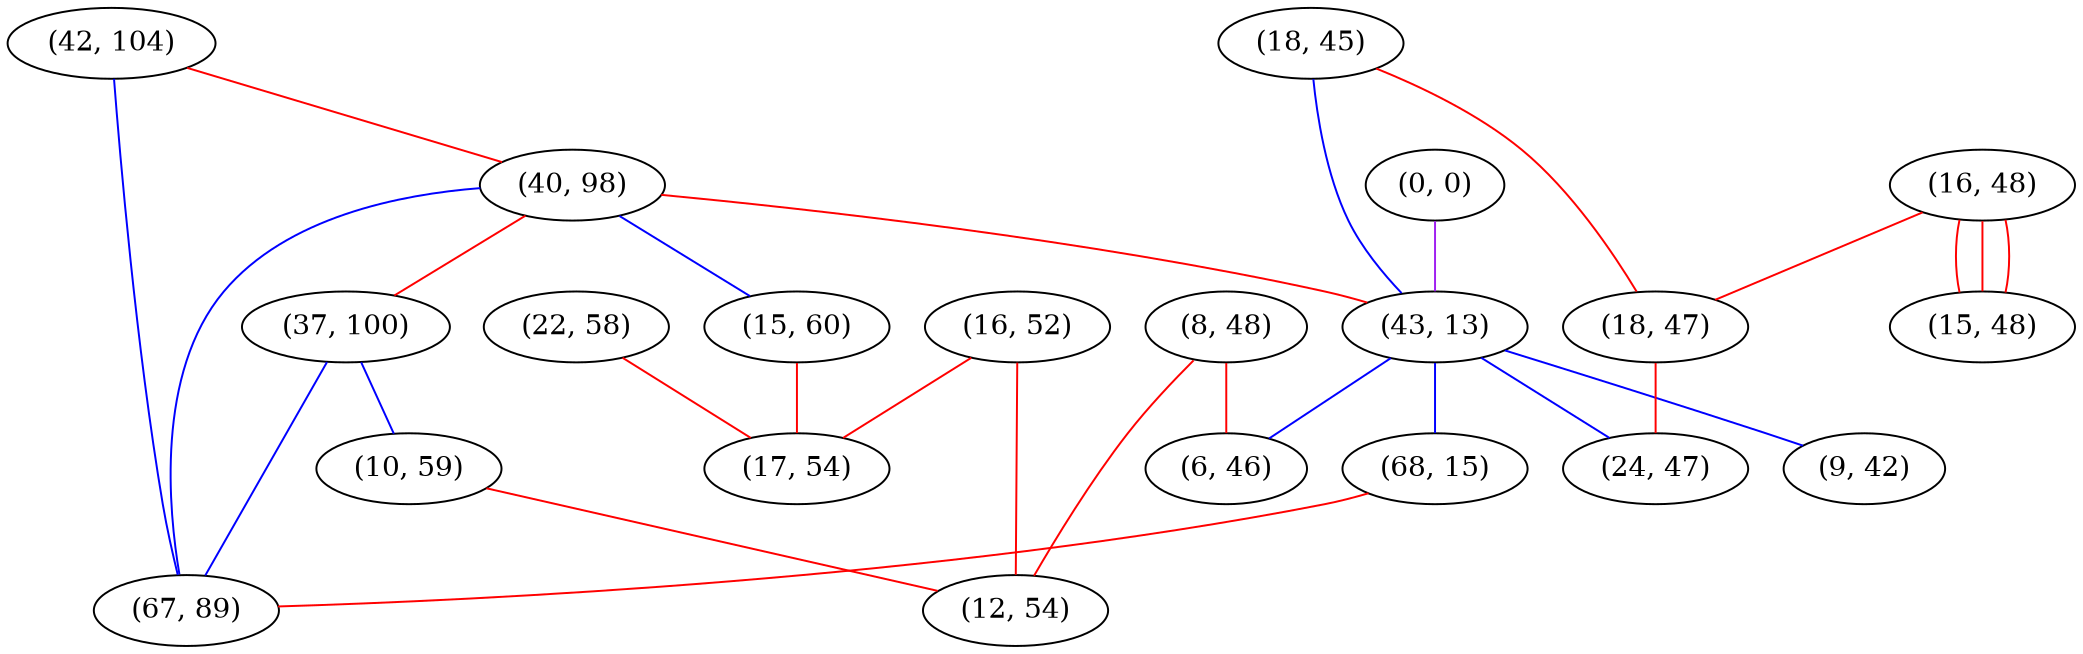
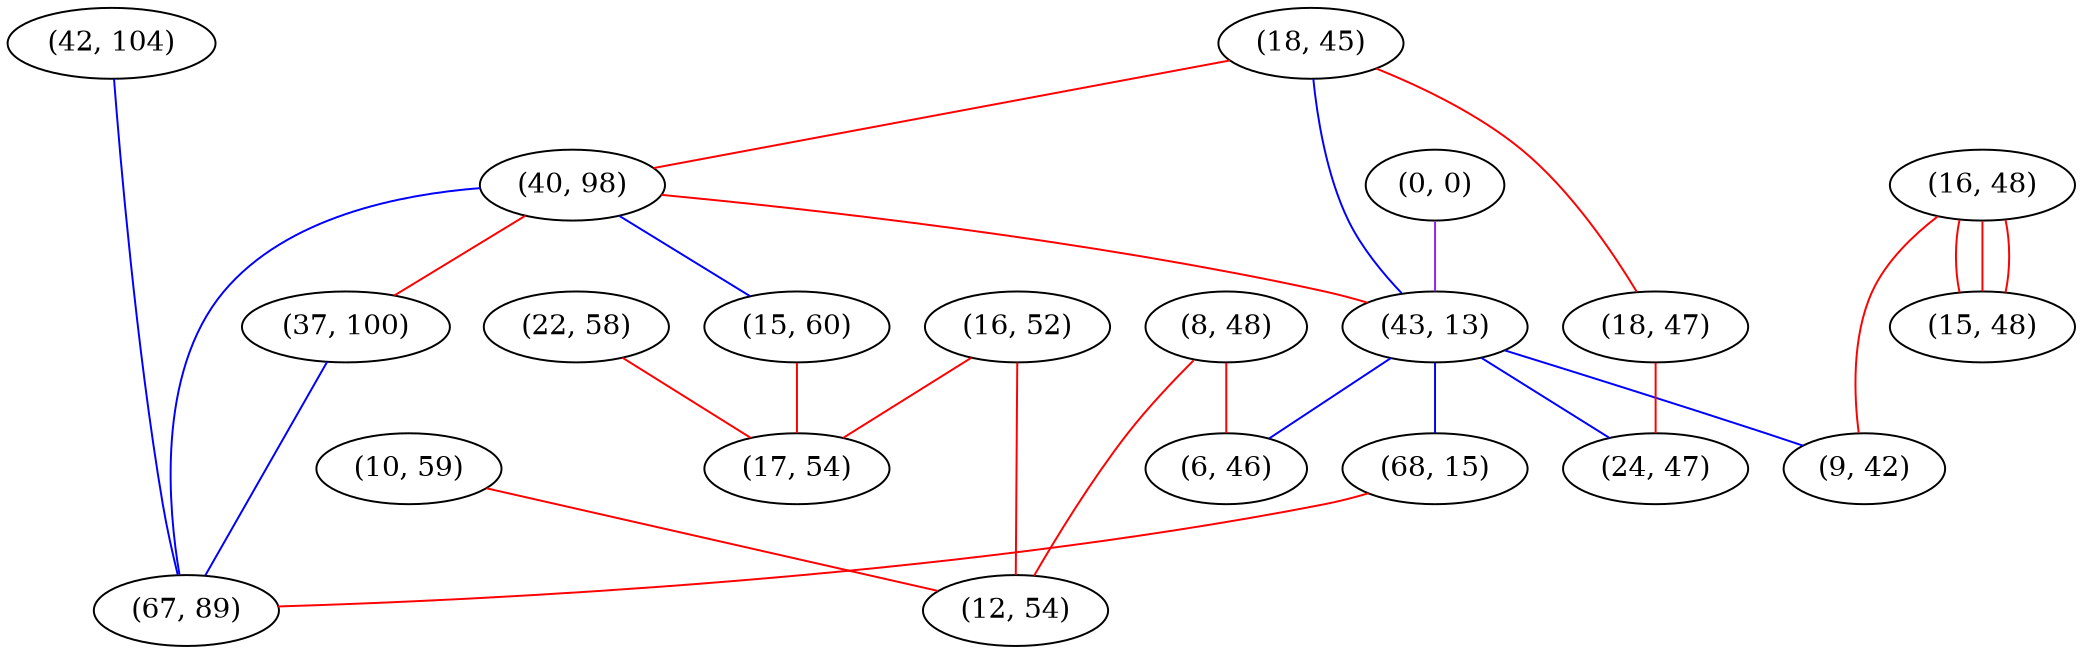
(345, 115) -> (942, 114)
(1819, 256) -> (1865, 312)
(378, 398) -> none
